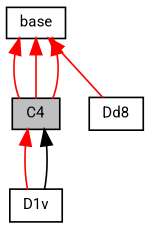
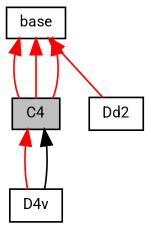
(116, 114) -> (116, 114)
(36, 206) -> (36, 206)
